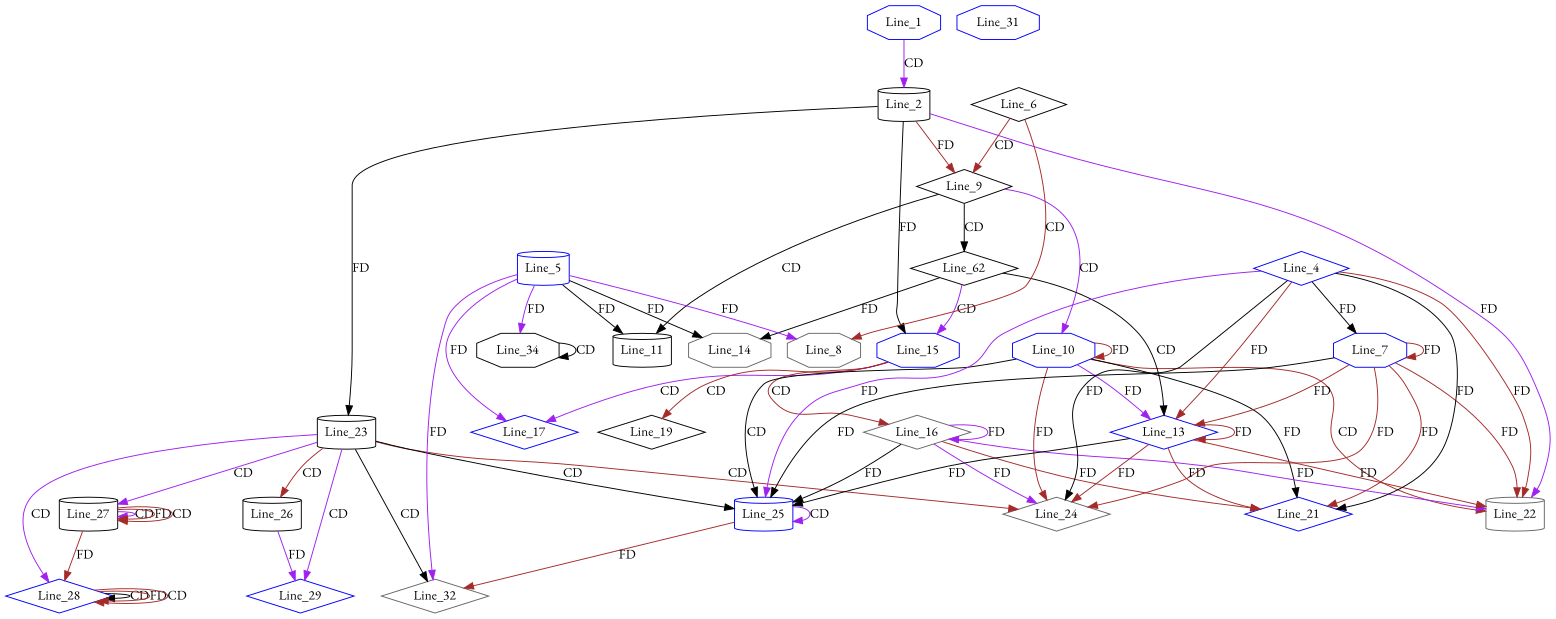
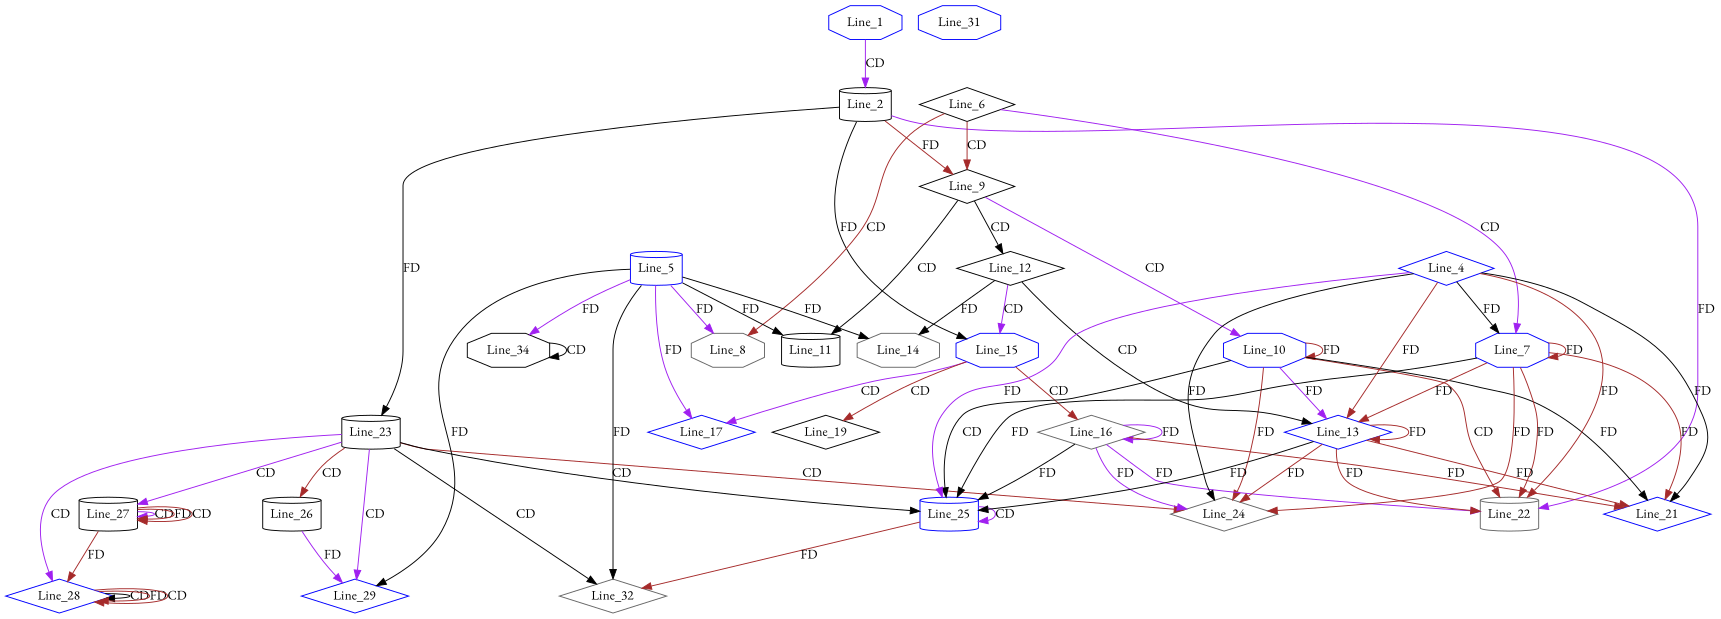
none -> (1297, 164)
(964, 268) -> (1010, 268)
none -> (440, 376)
(430, 401) -> (613, 424)
